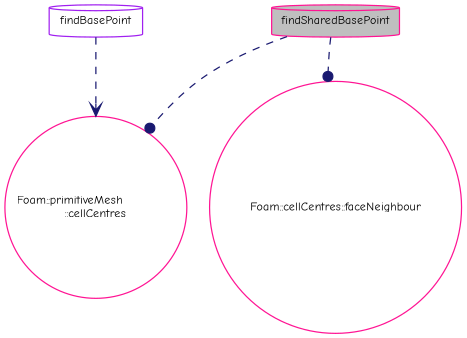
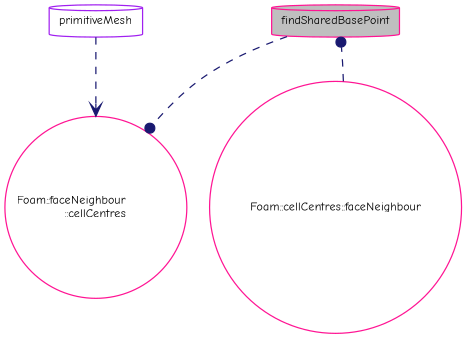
(96, 21) -> (96, 21)
(329, 54) -> (343, 64)
(96, 207) -> (96, 207)
